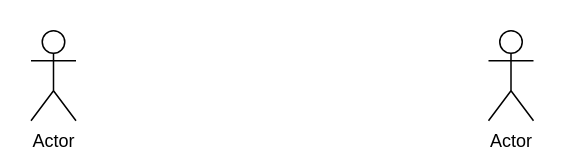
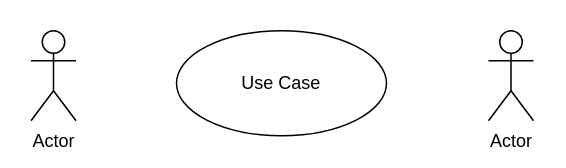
none -> (281, 83)
